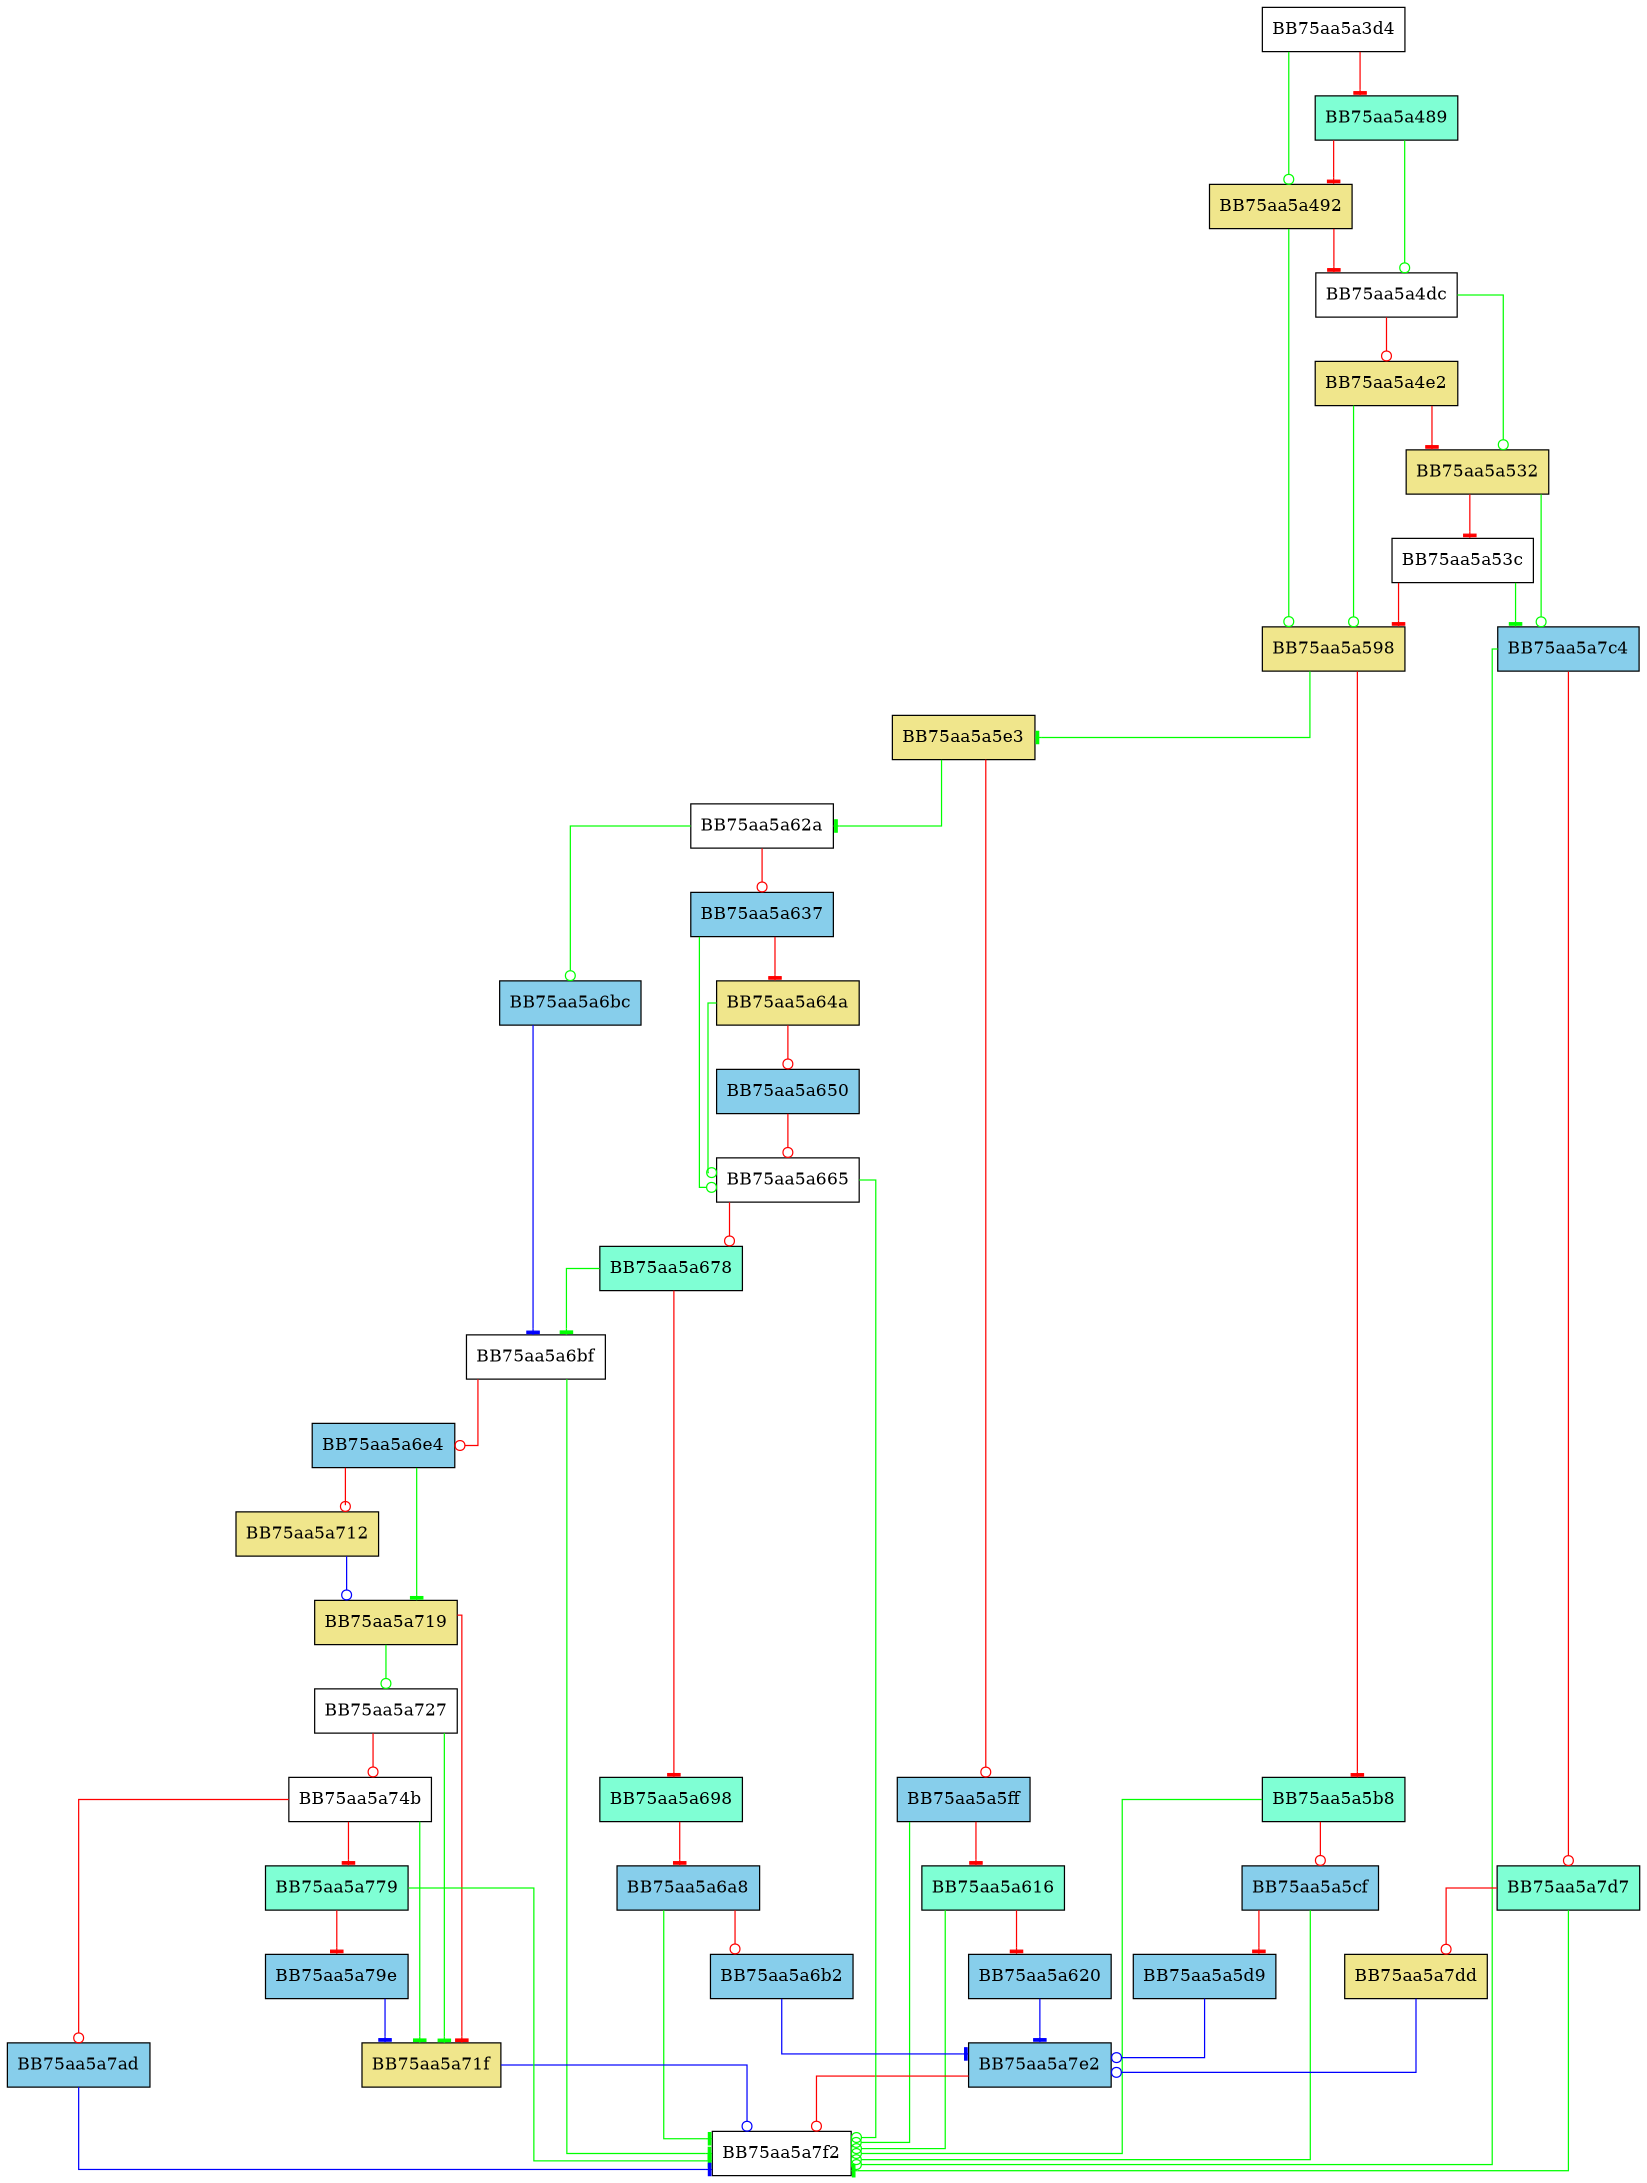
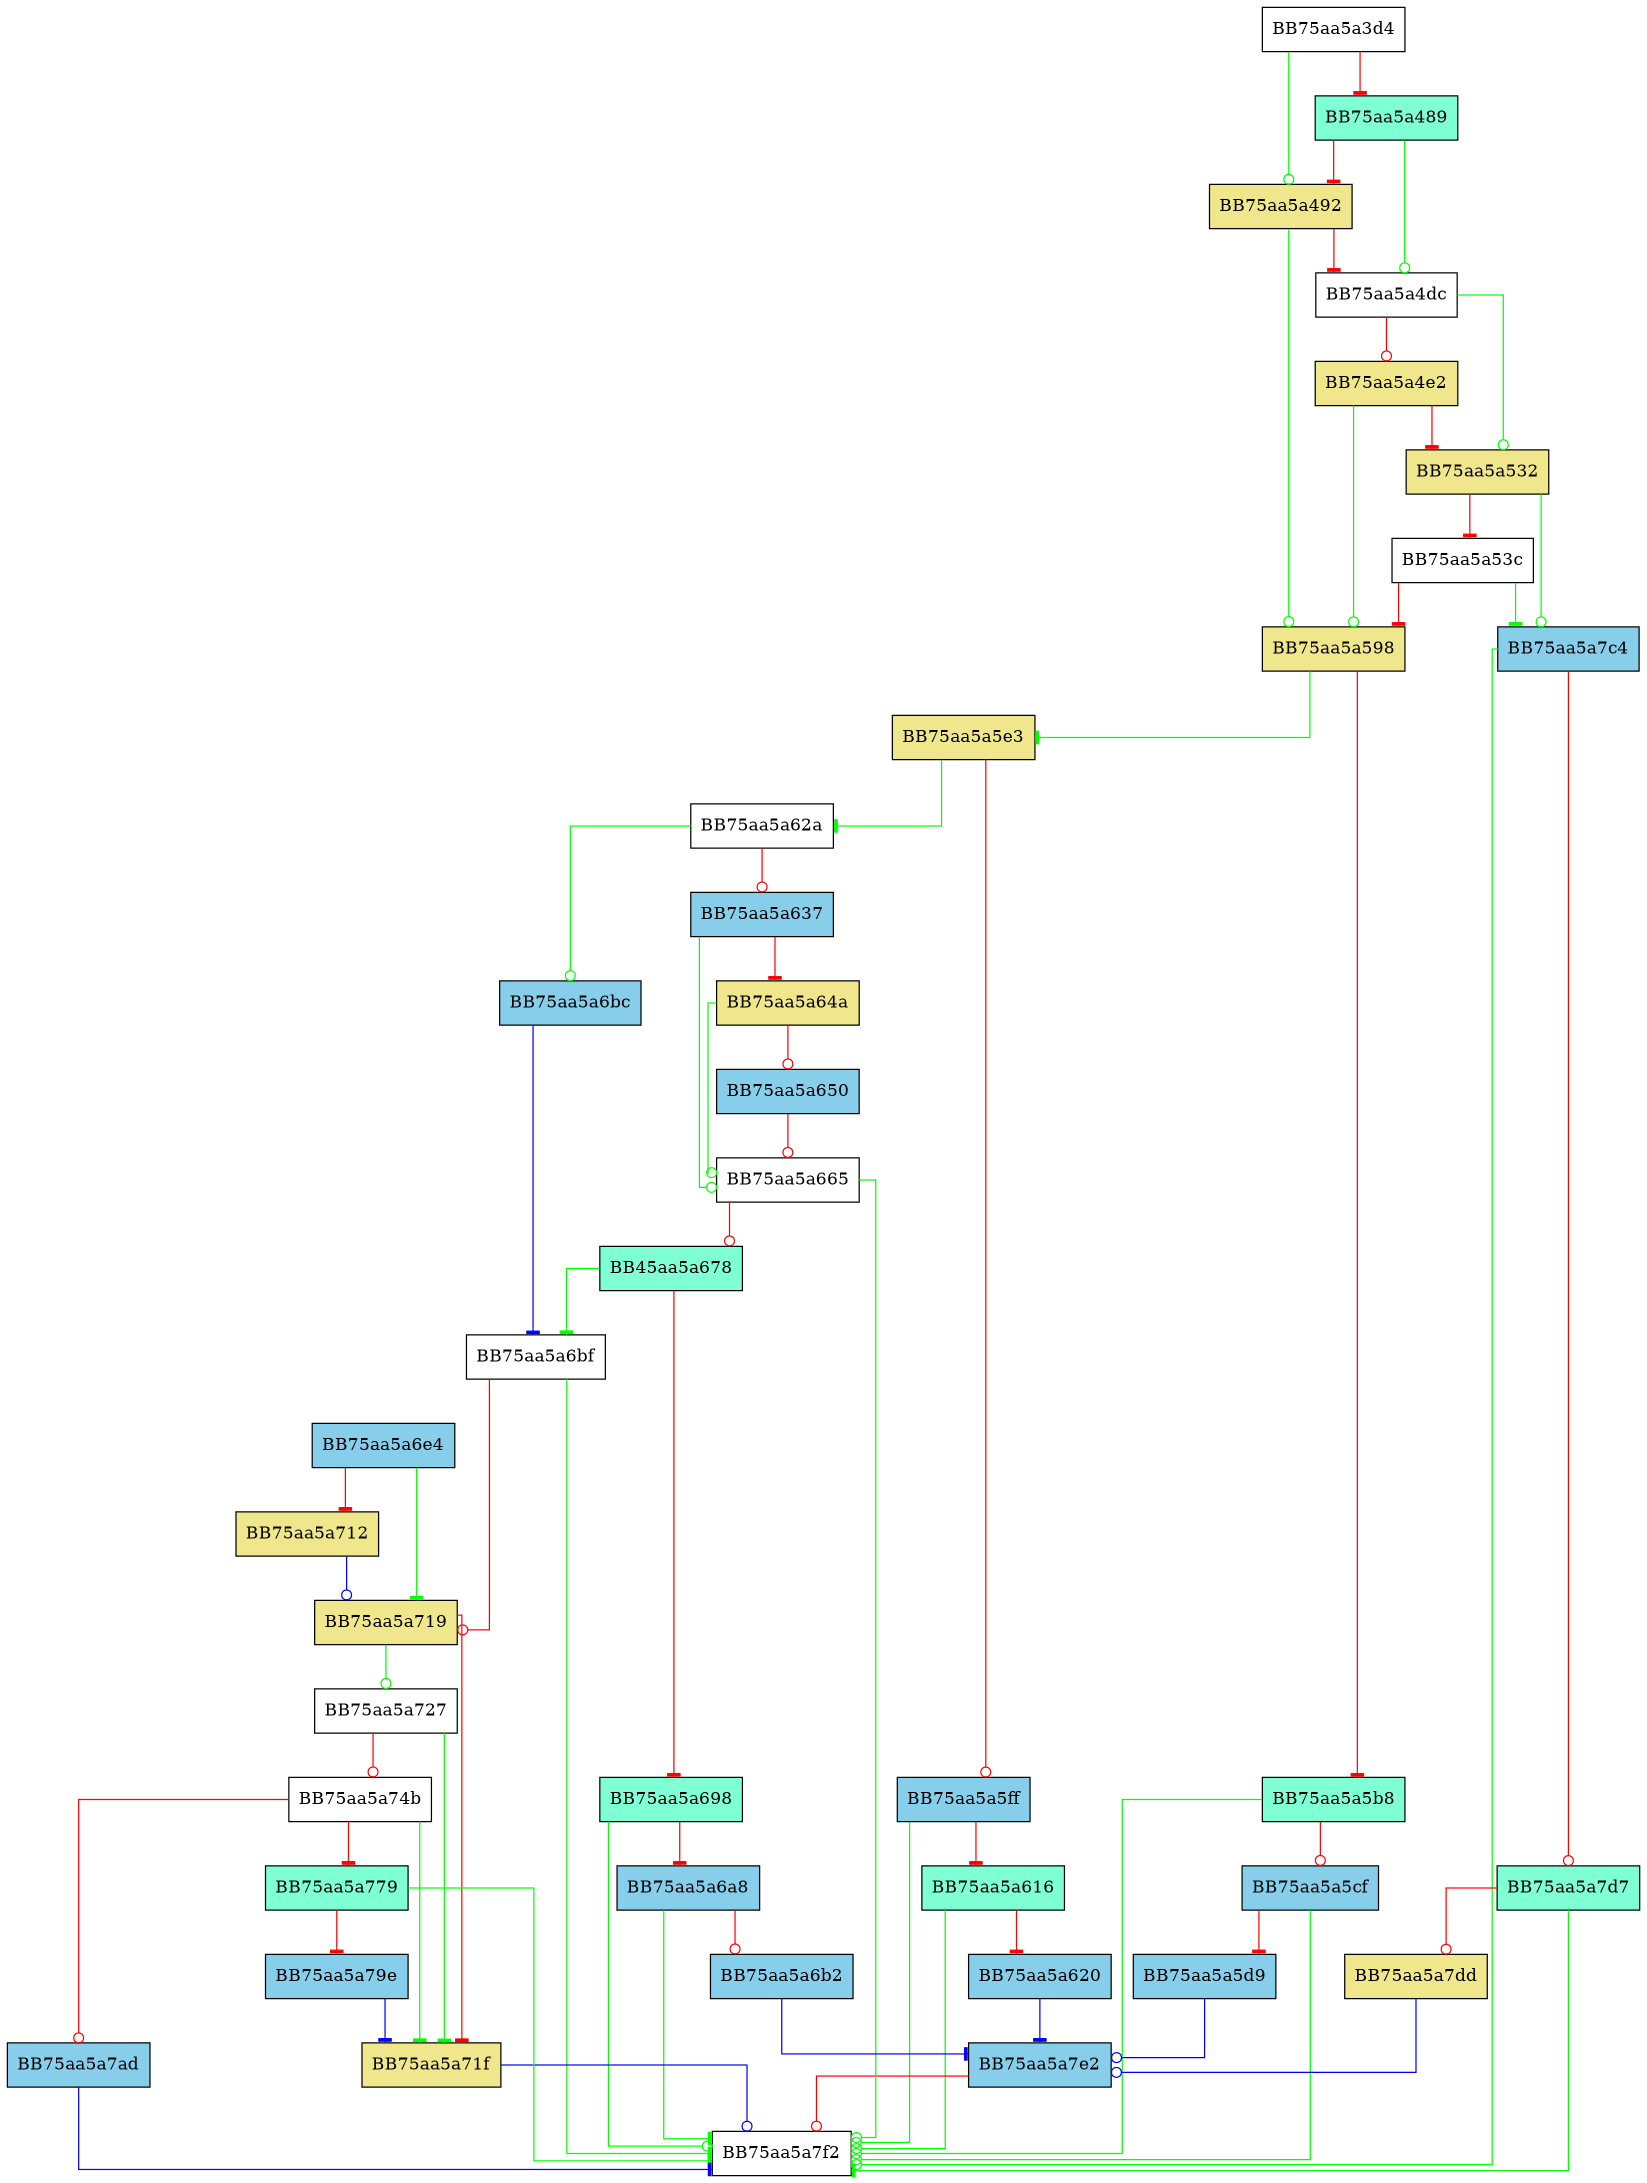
(671, 1268) -> (671, 1268)
(478, 1419) -> (489, 1515)
(345, 1487) -> (345, 1487)
none -> (608, 2031)
